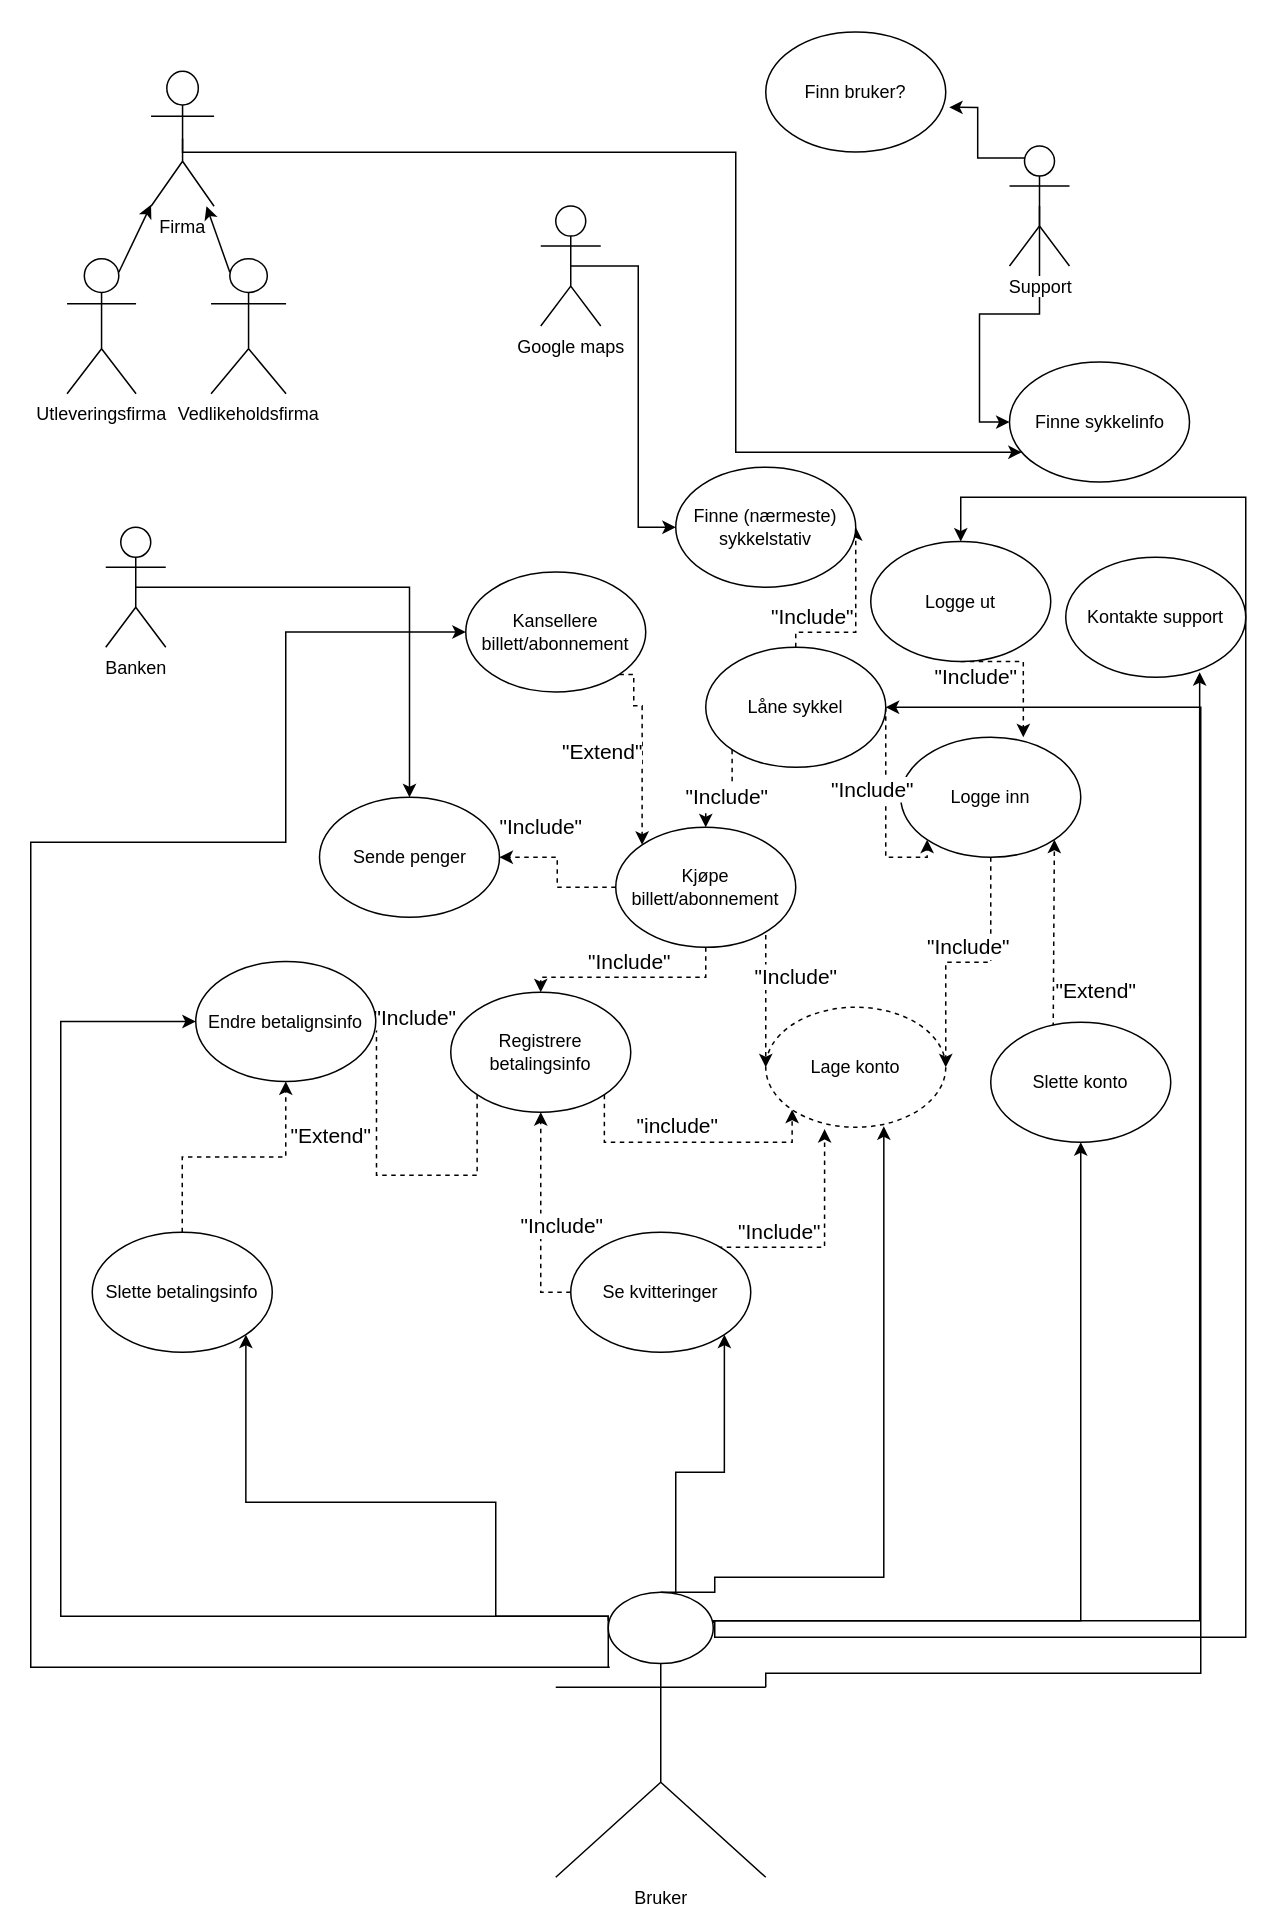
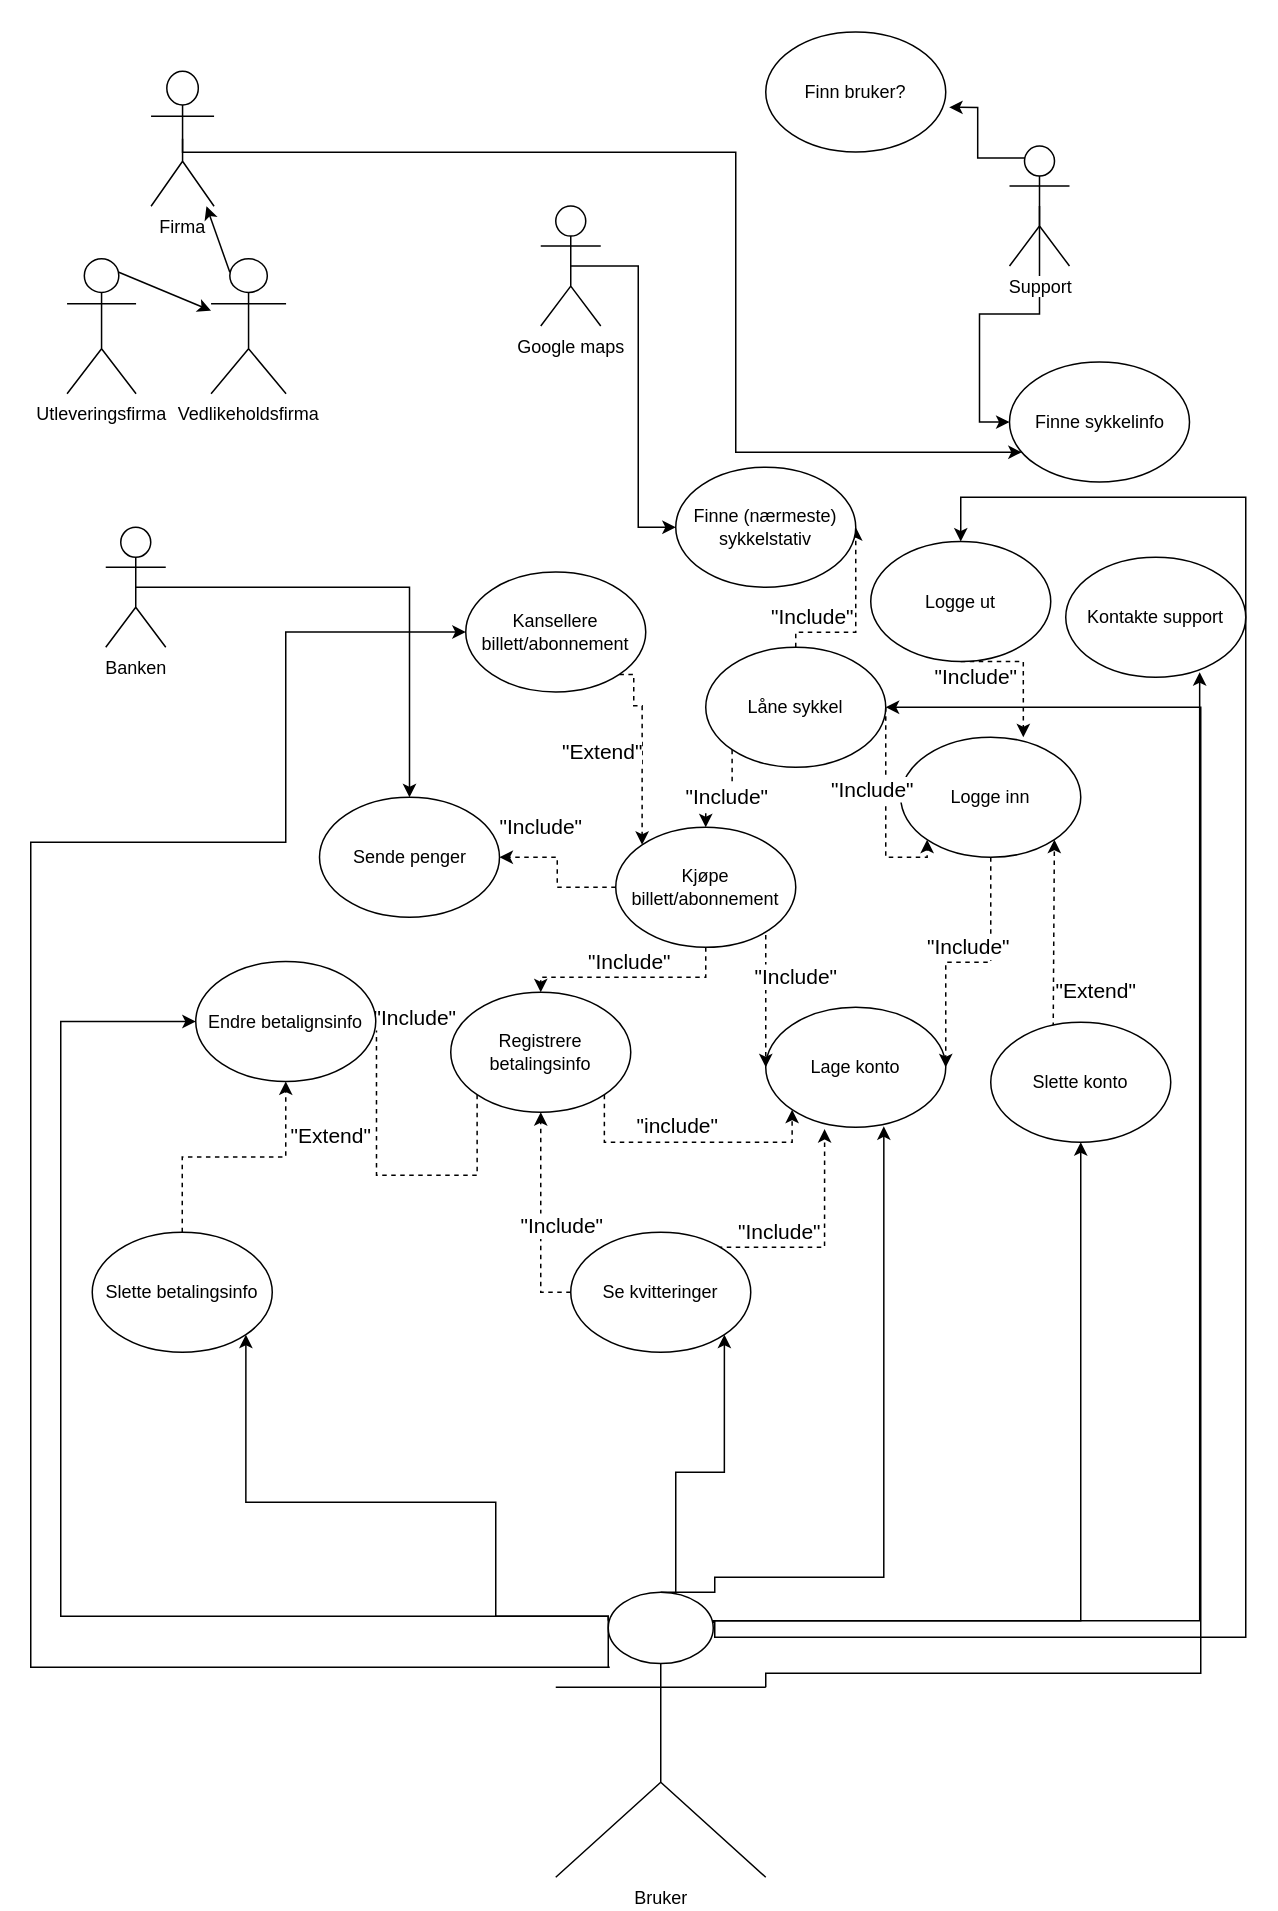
(133, 243) -> (161, 290)
(856, 1067) -> (856, 1067)
